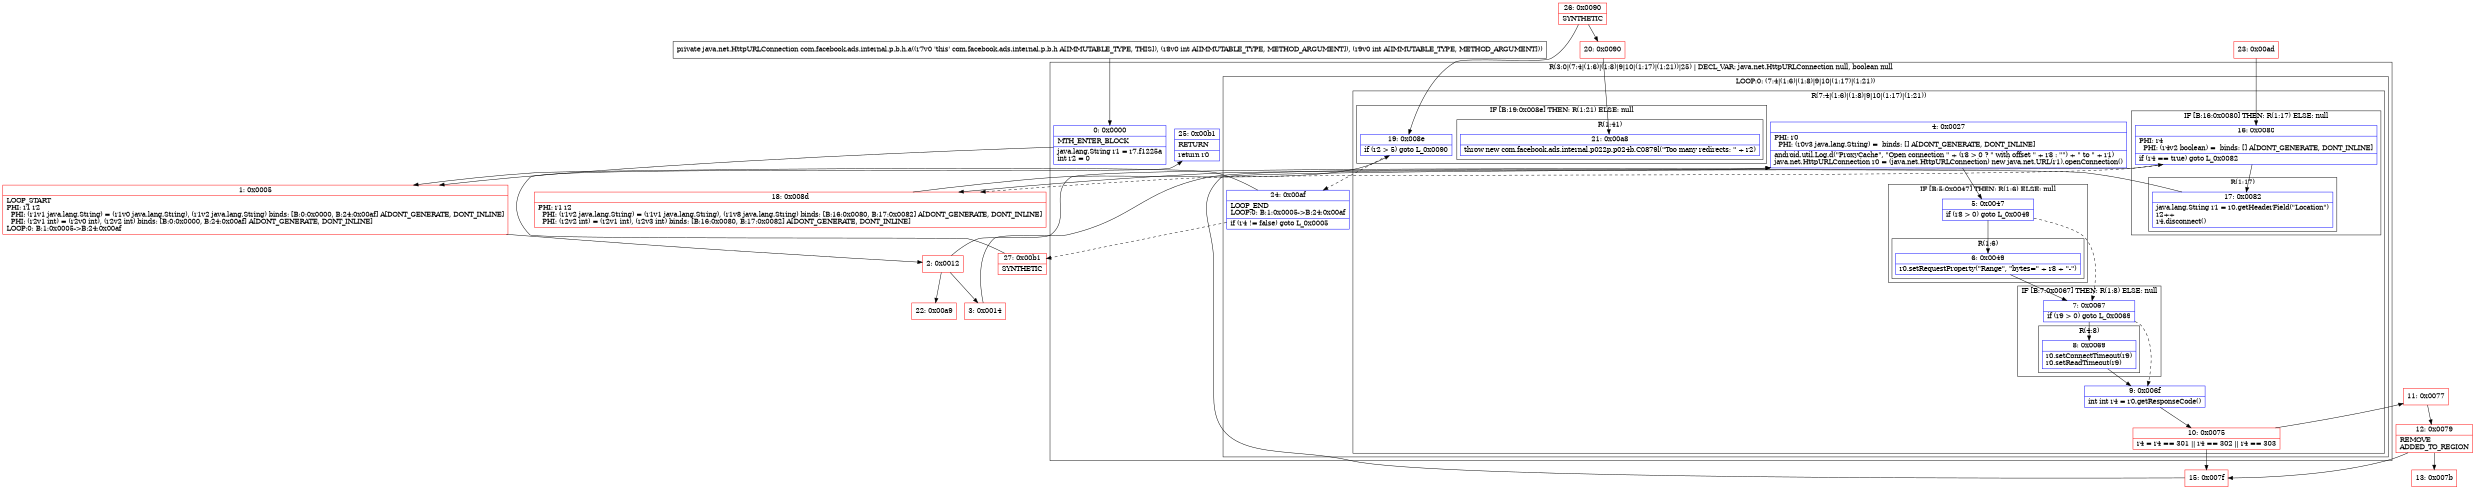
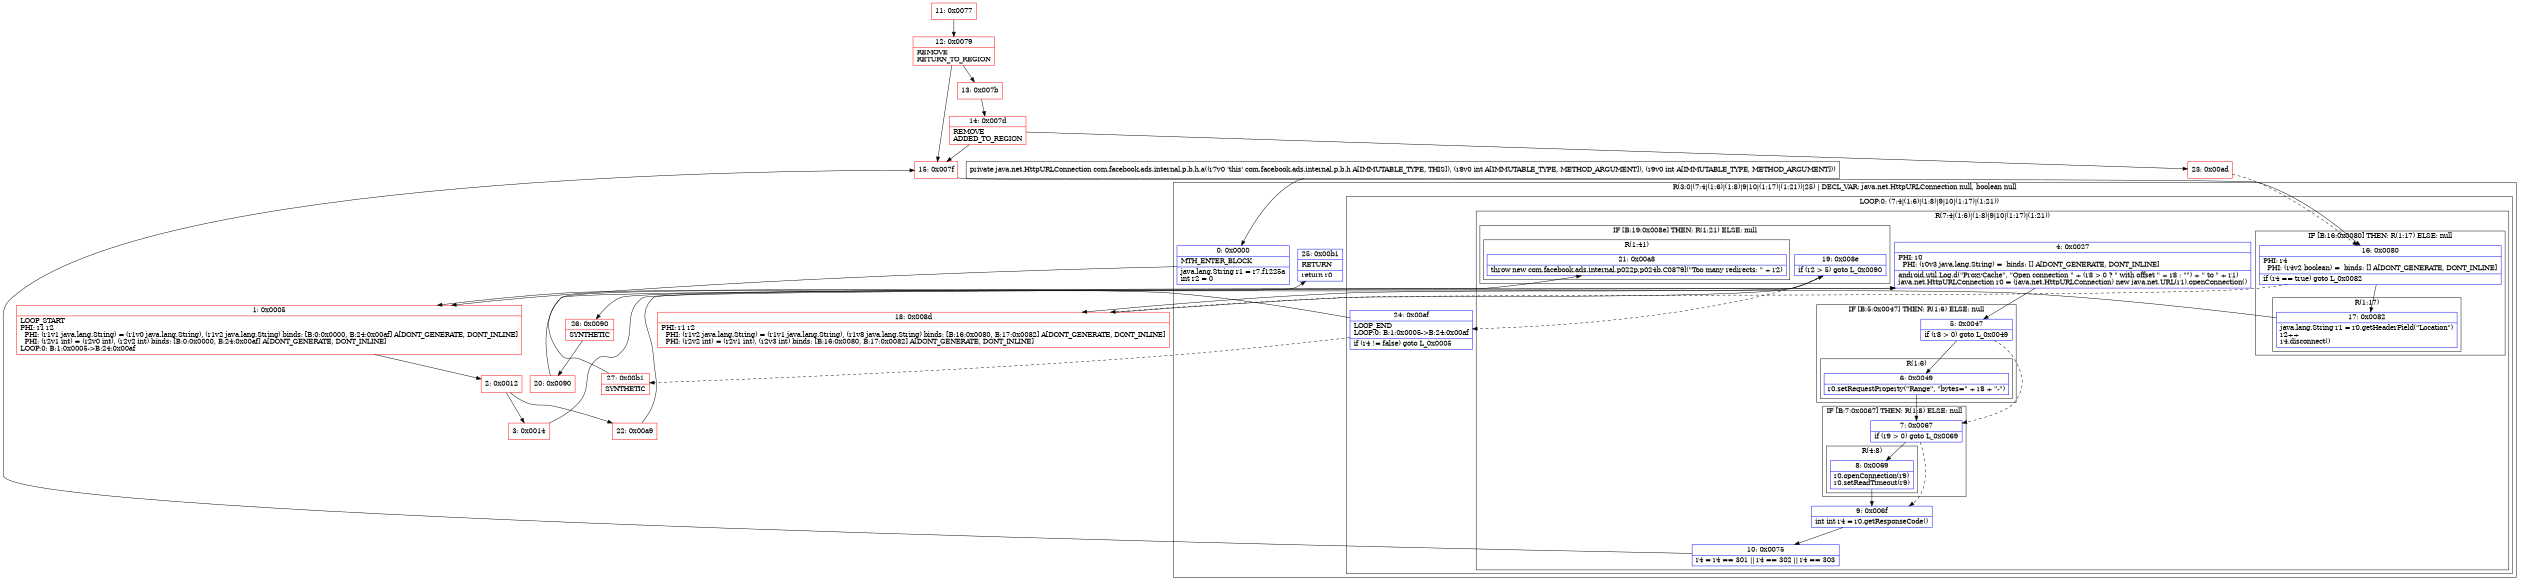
(1447, 68) -> (1209, 291)
(2256, 88) -> (2296, 203)
none -> (988, 130)
(1139, 173) -> (1206, 289)
(2089, 356) -> (1872, 476)
(2337, 417) -> none
(2206, 439) -> (1766, 555)
(2434, 447) -> (954, 60)
